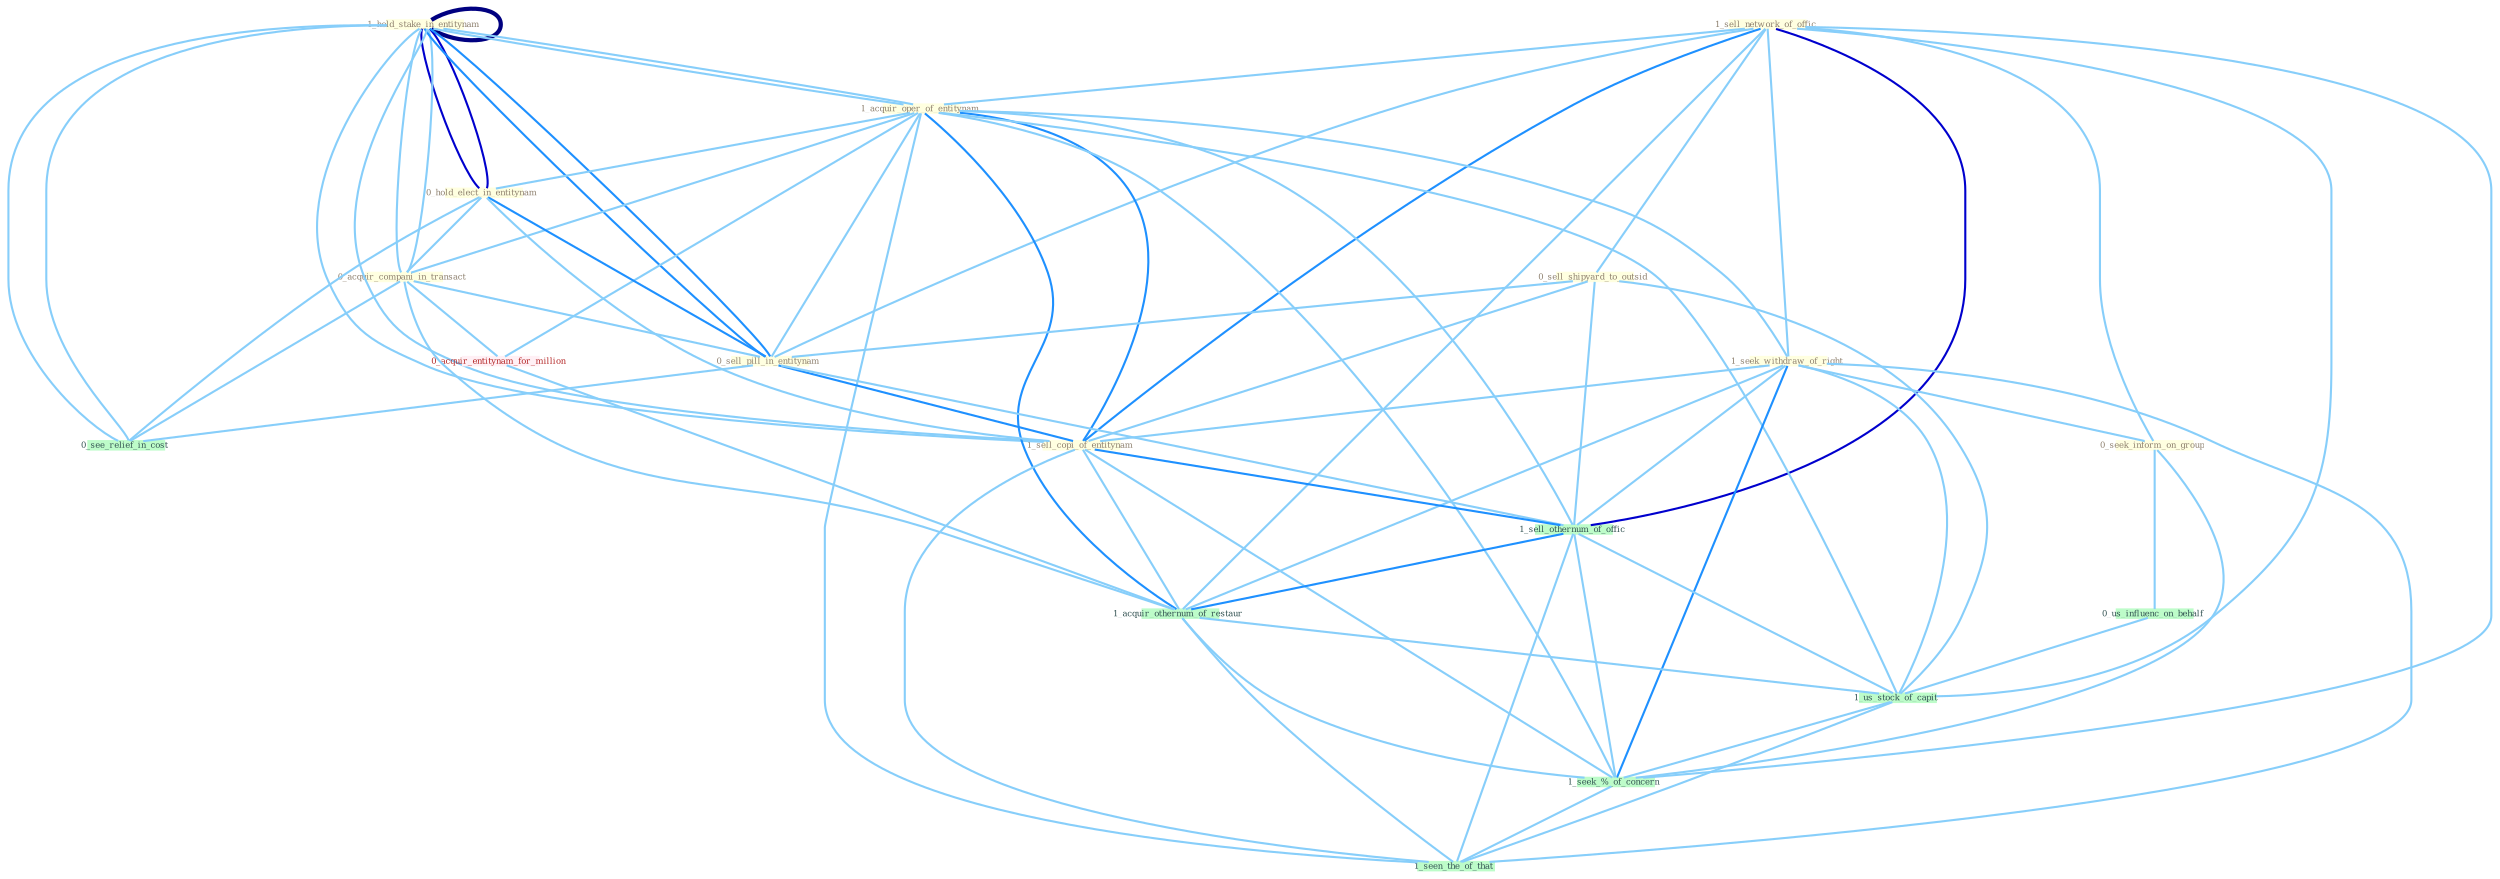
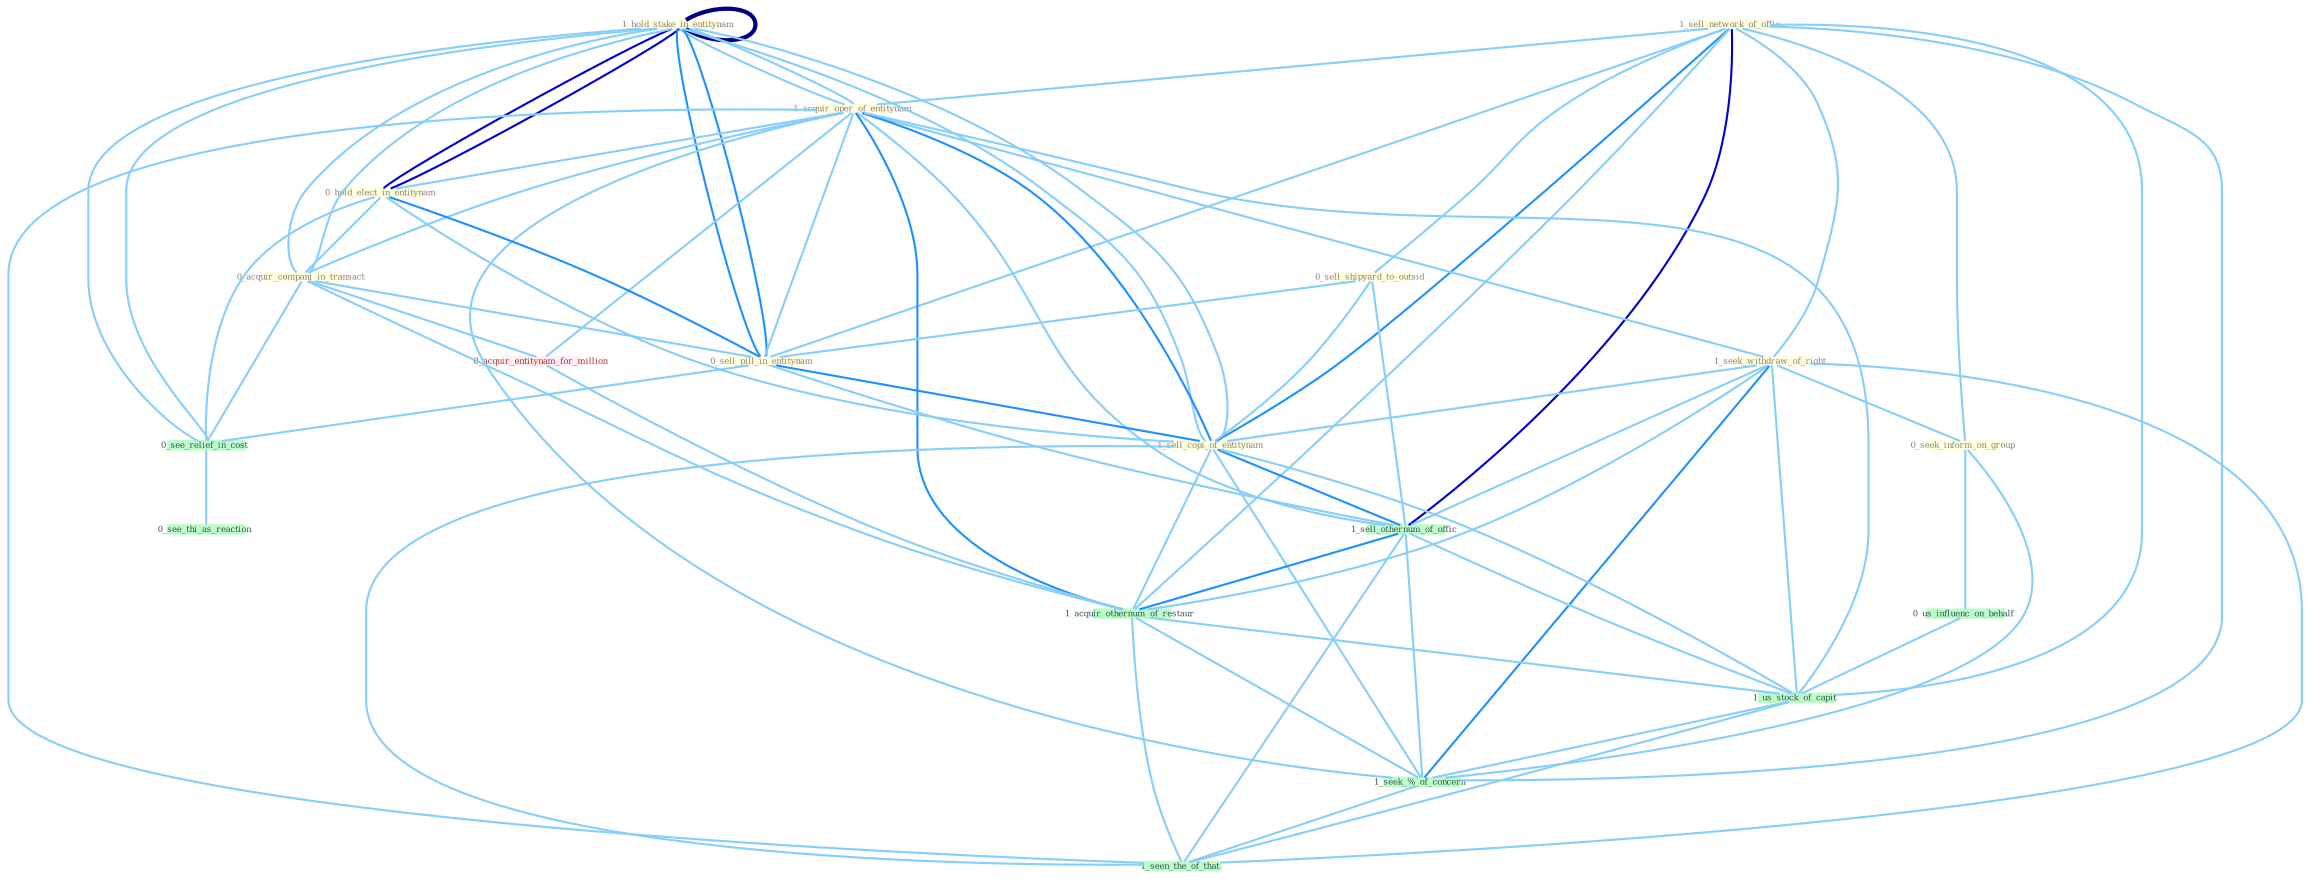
(1936, 416) -> (1517, 549)
none -> (206, 529)
